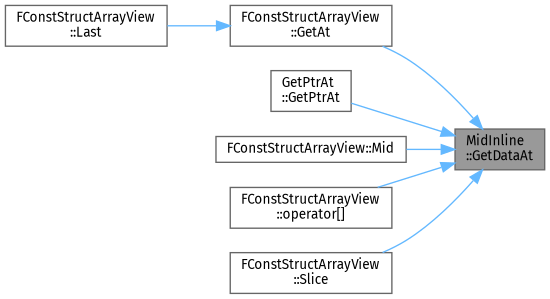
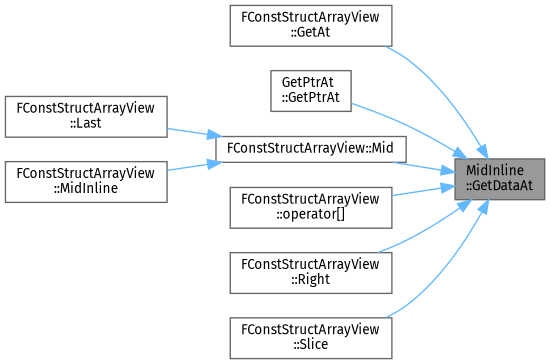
(192, 26) -> (187, 131)
none -> (86, 182)
none -> (311, 273)
